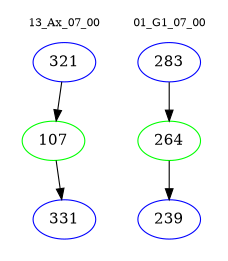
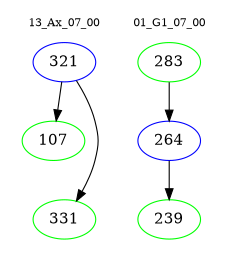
(169, 62) -> (169, 62)
(169, 141) -> (169, 141)
(58, 174) -> (98, 135)
(64, 219) -> (64, 219)
(169, 219) -> (169, 219)
